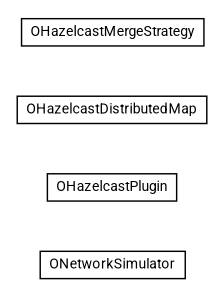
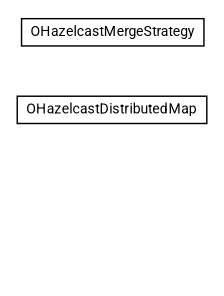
(112, 187) -> none
(112, 264) -> none
